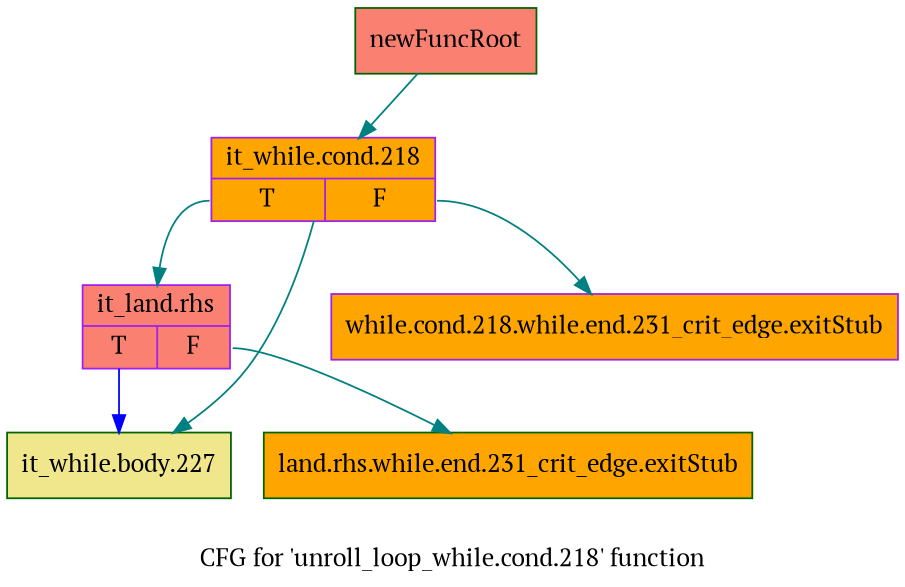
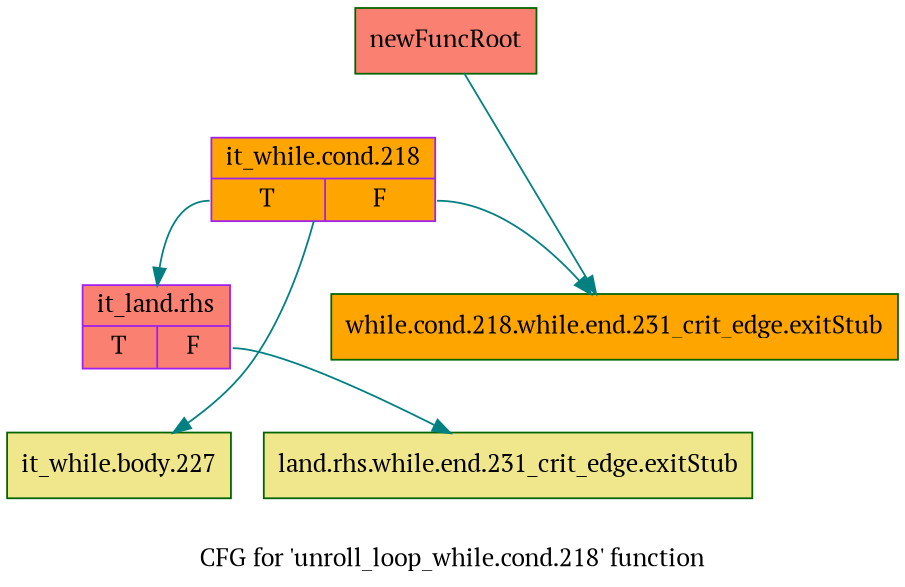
(395, 99) -> (525, 176)
(615, 327) -> (615, 327)
(119, 392) -> none
(508, 465) -> (508, 465)
